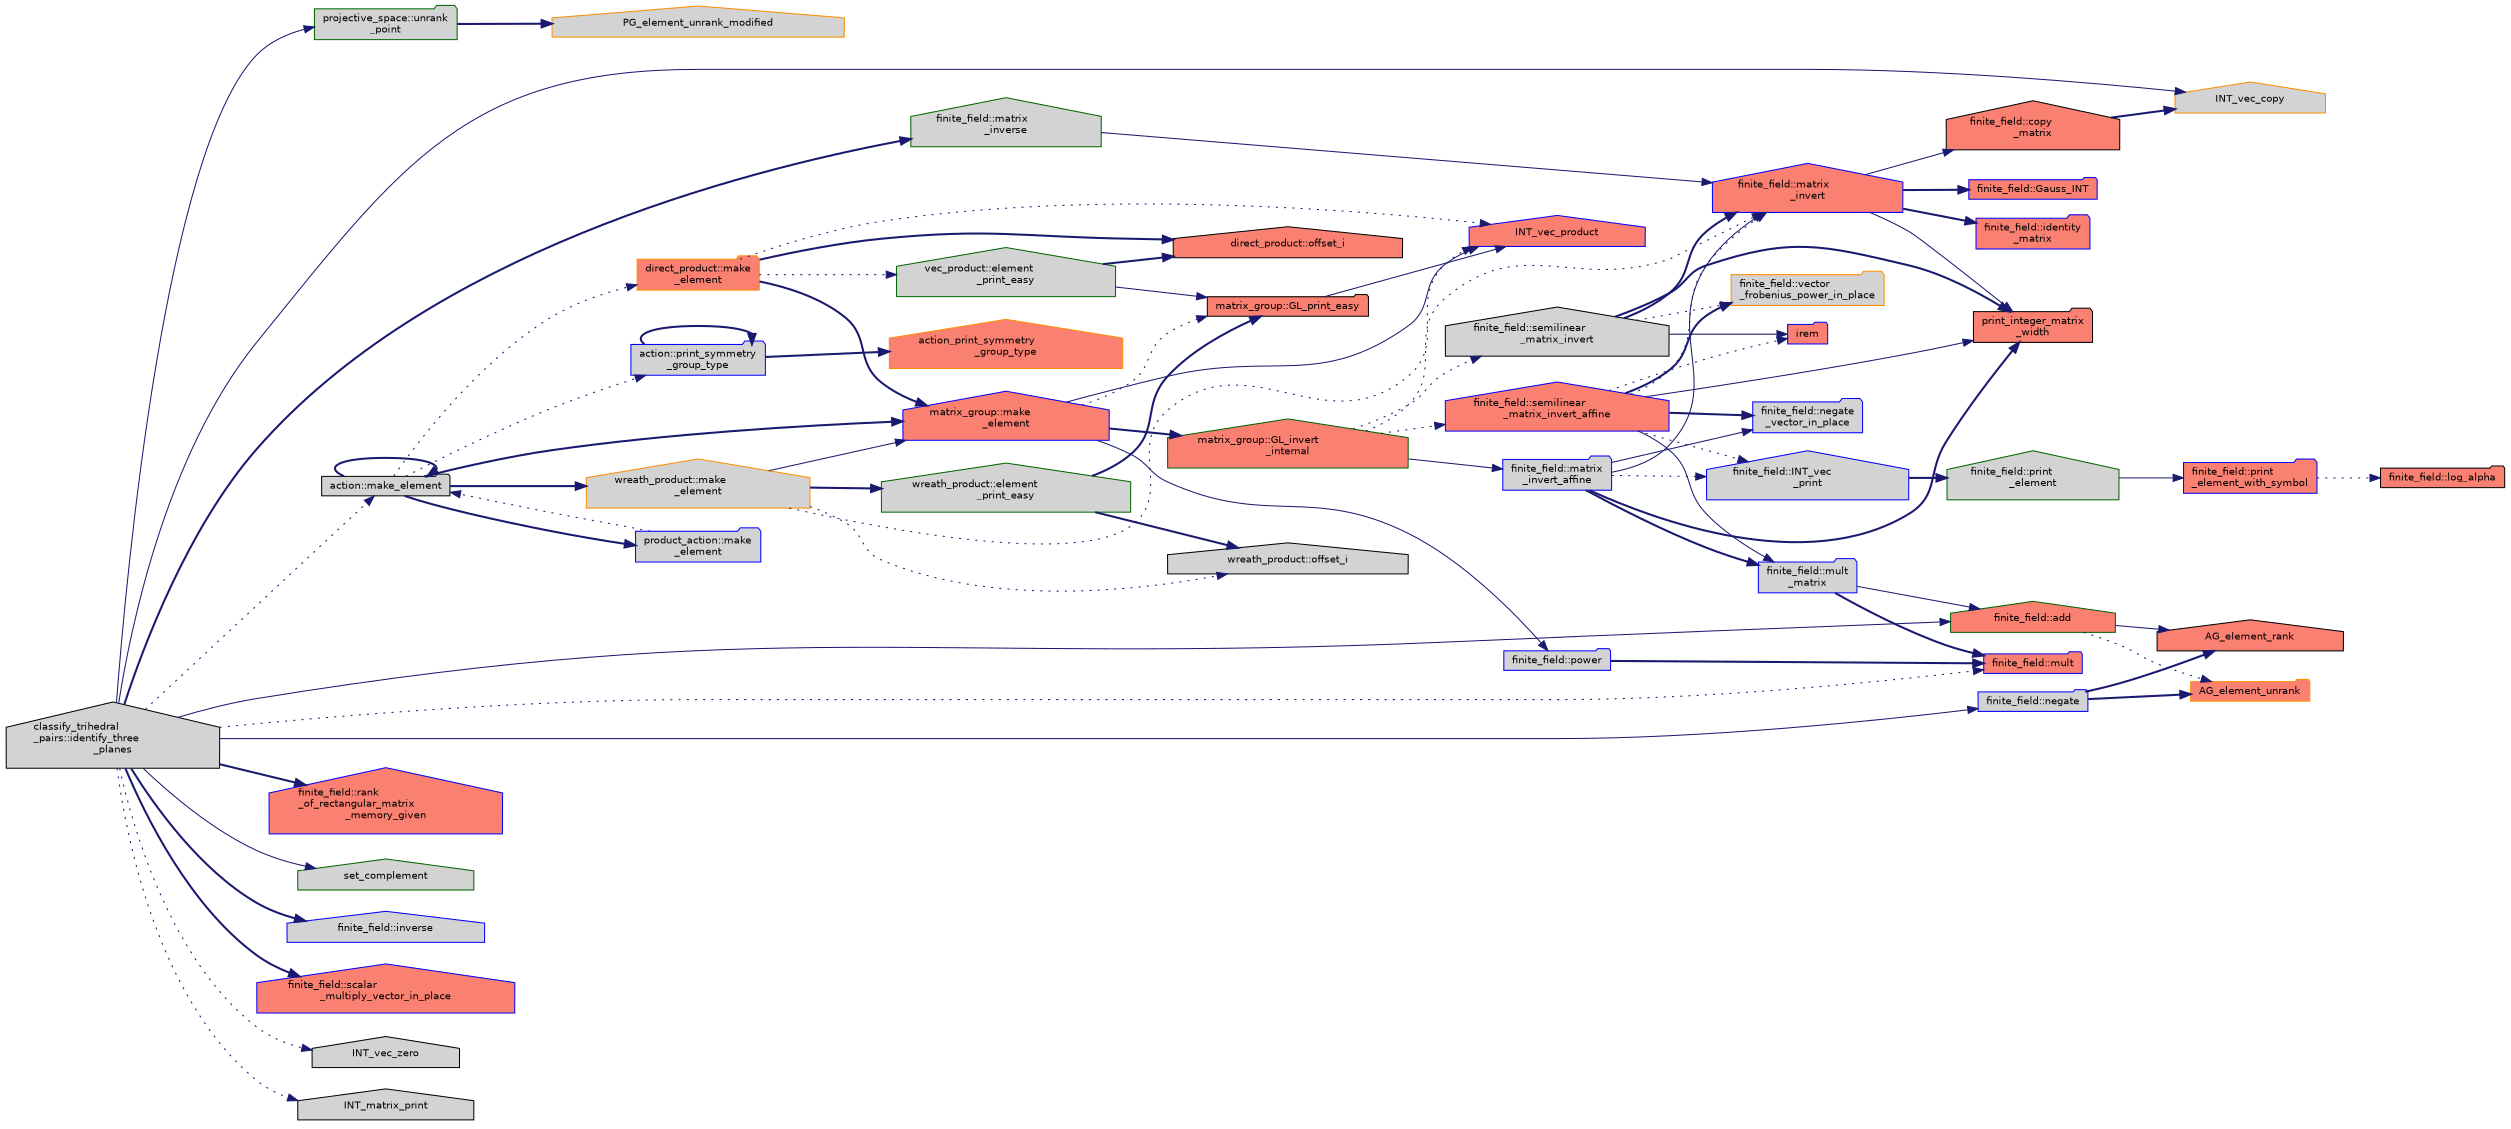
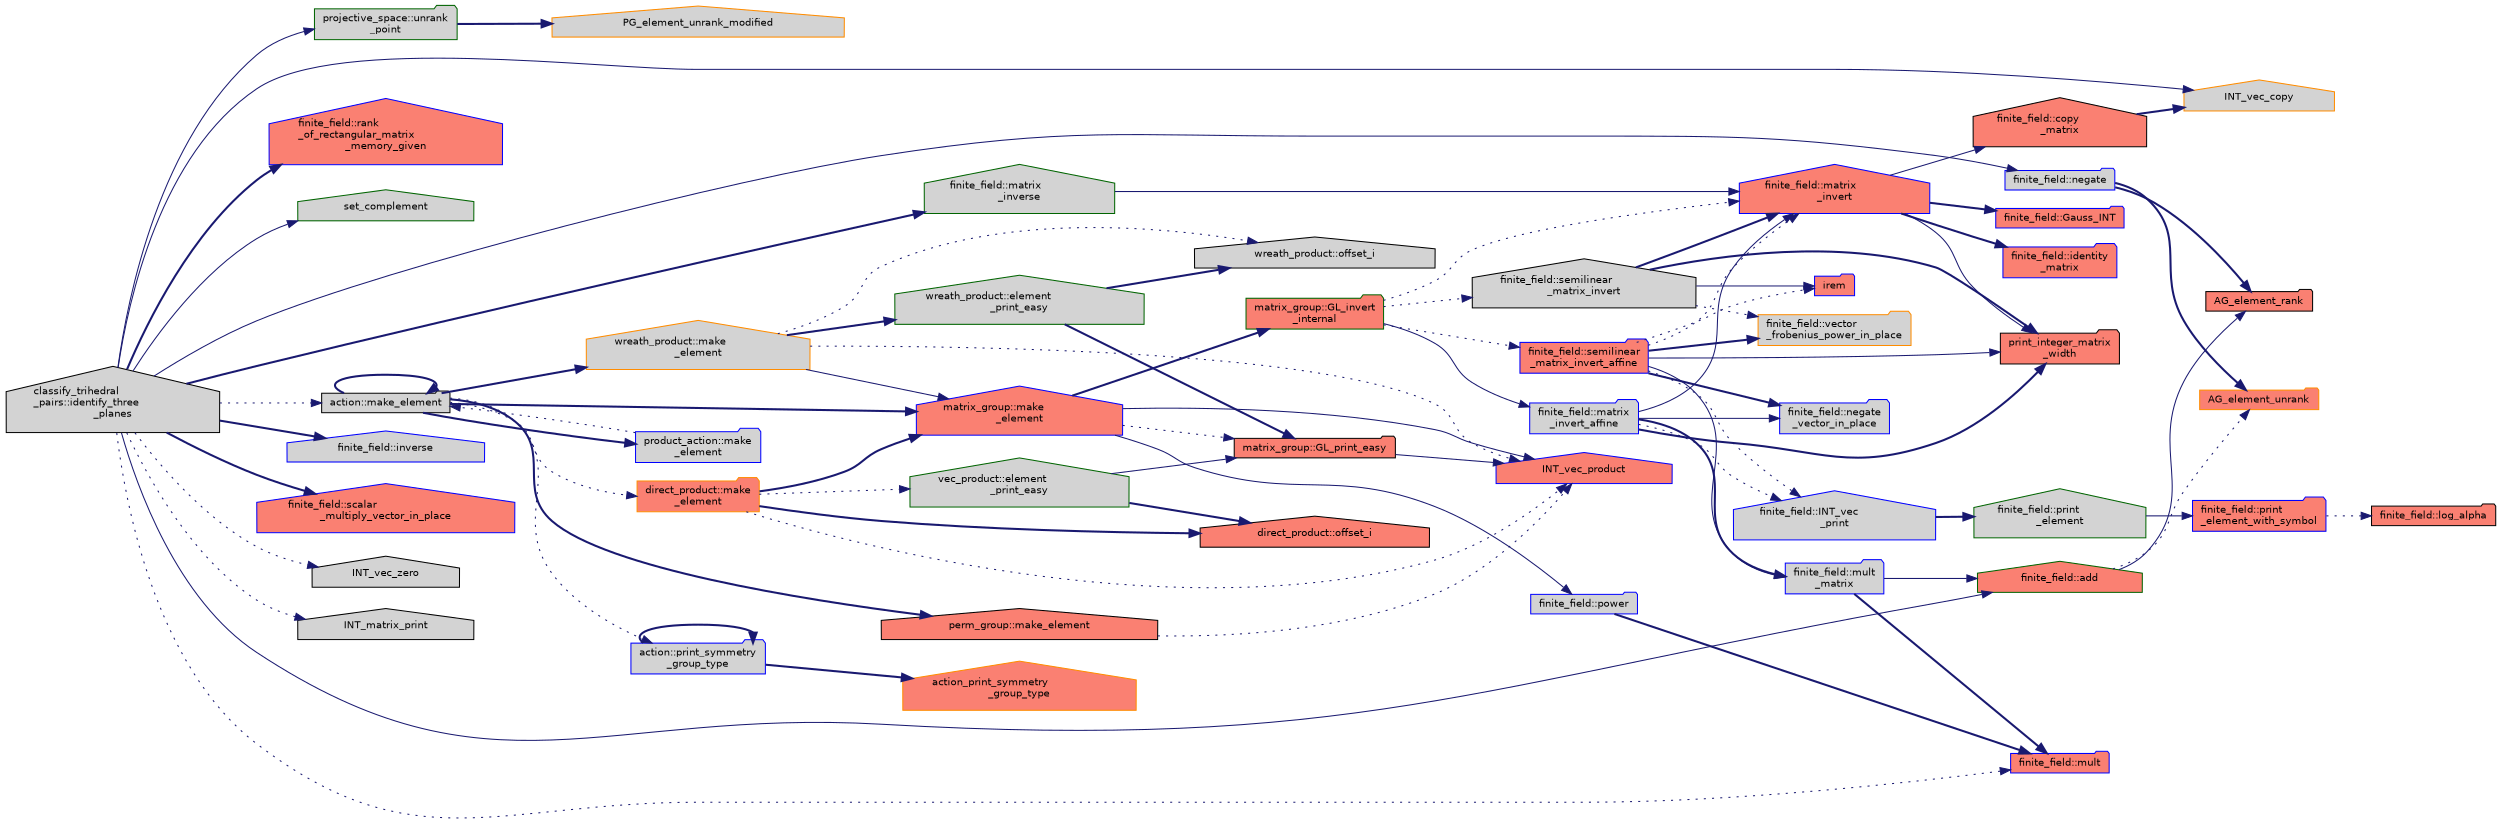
(1557, 409) -> (1584, 358)
(1288, 446) -> (1315, 314)
none -> (1019, 626)
(2250, 637) -> (2259, 301)
